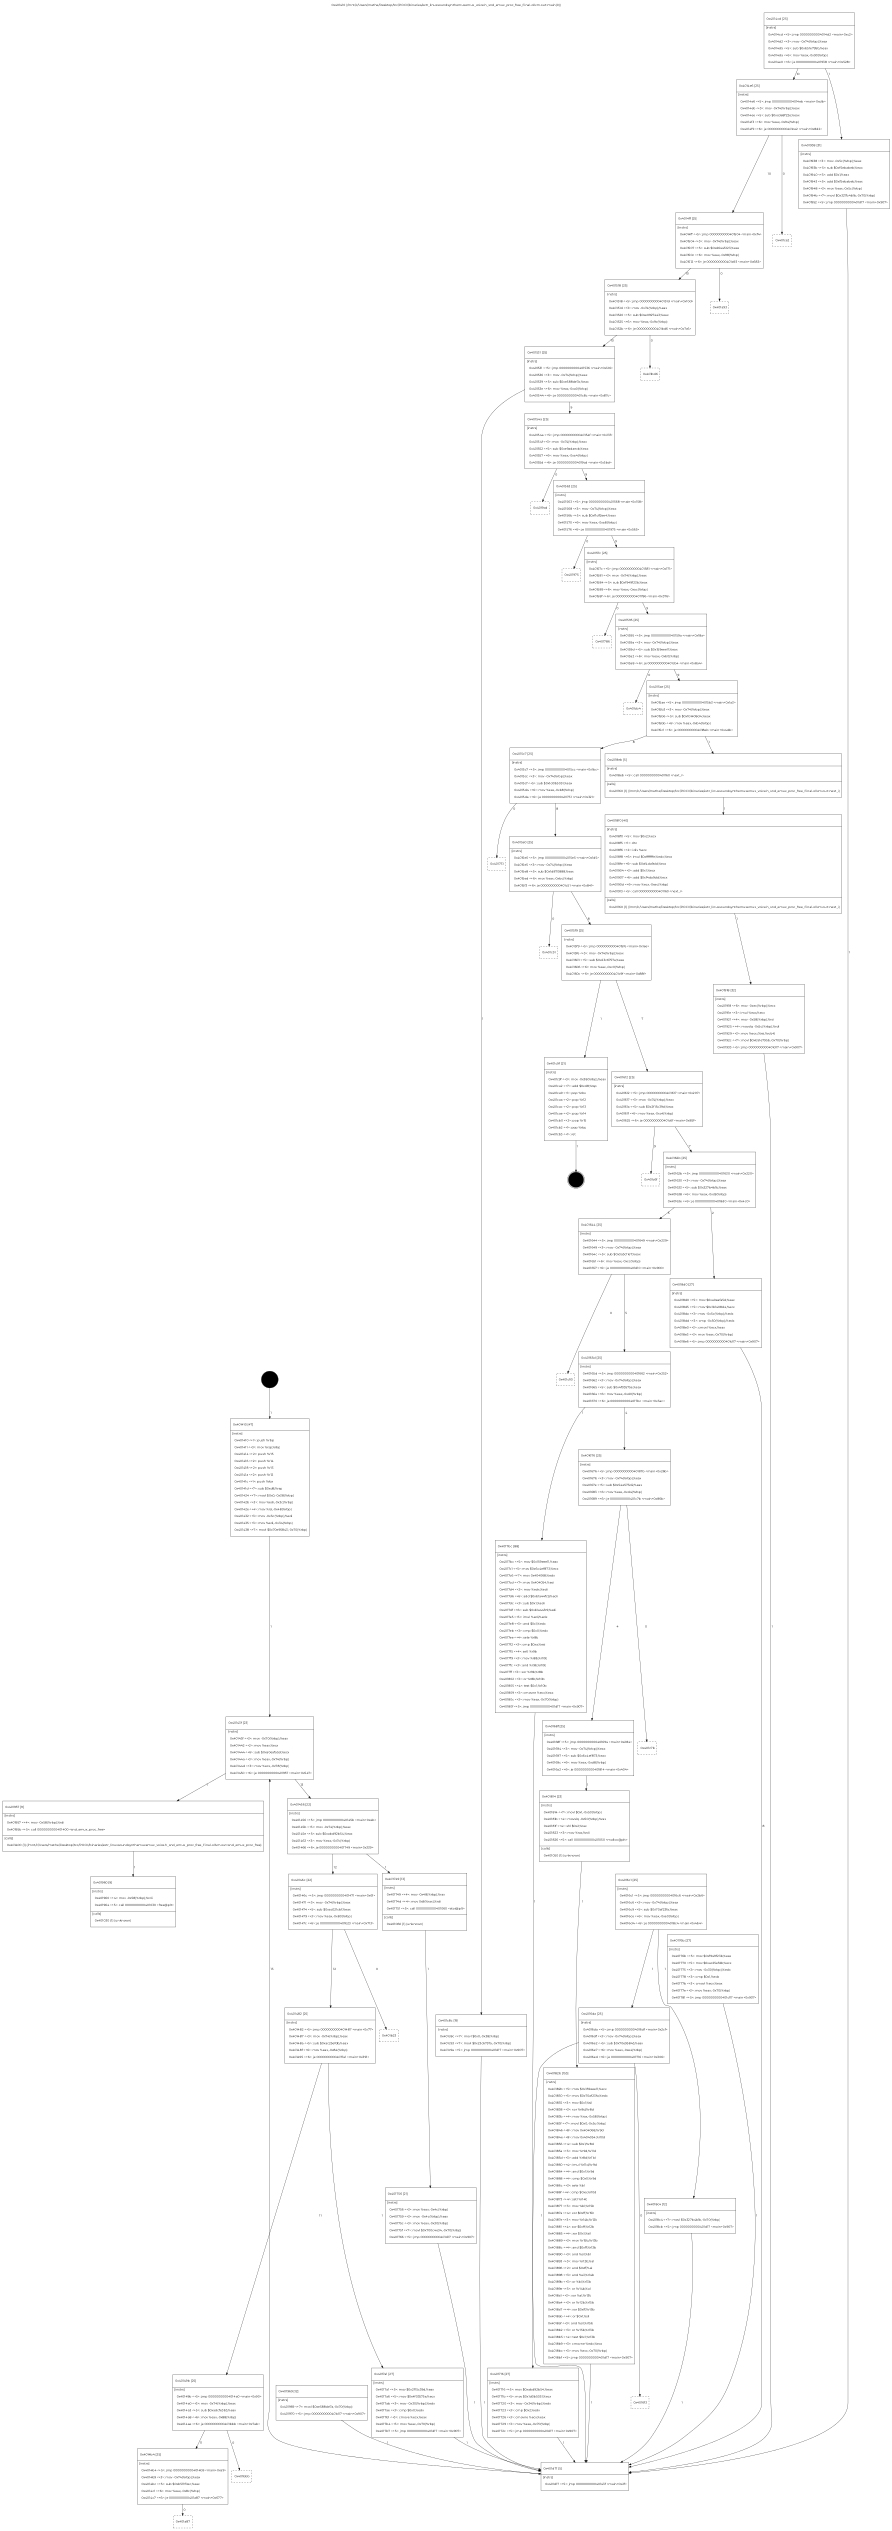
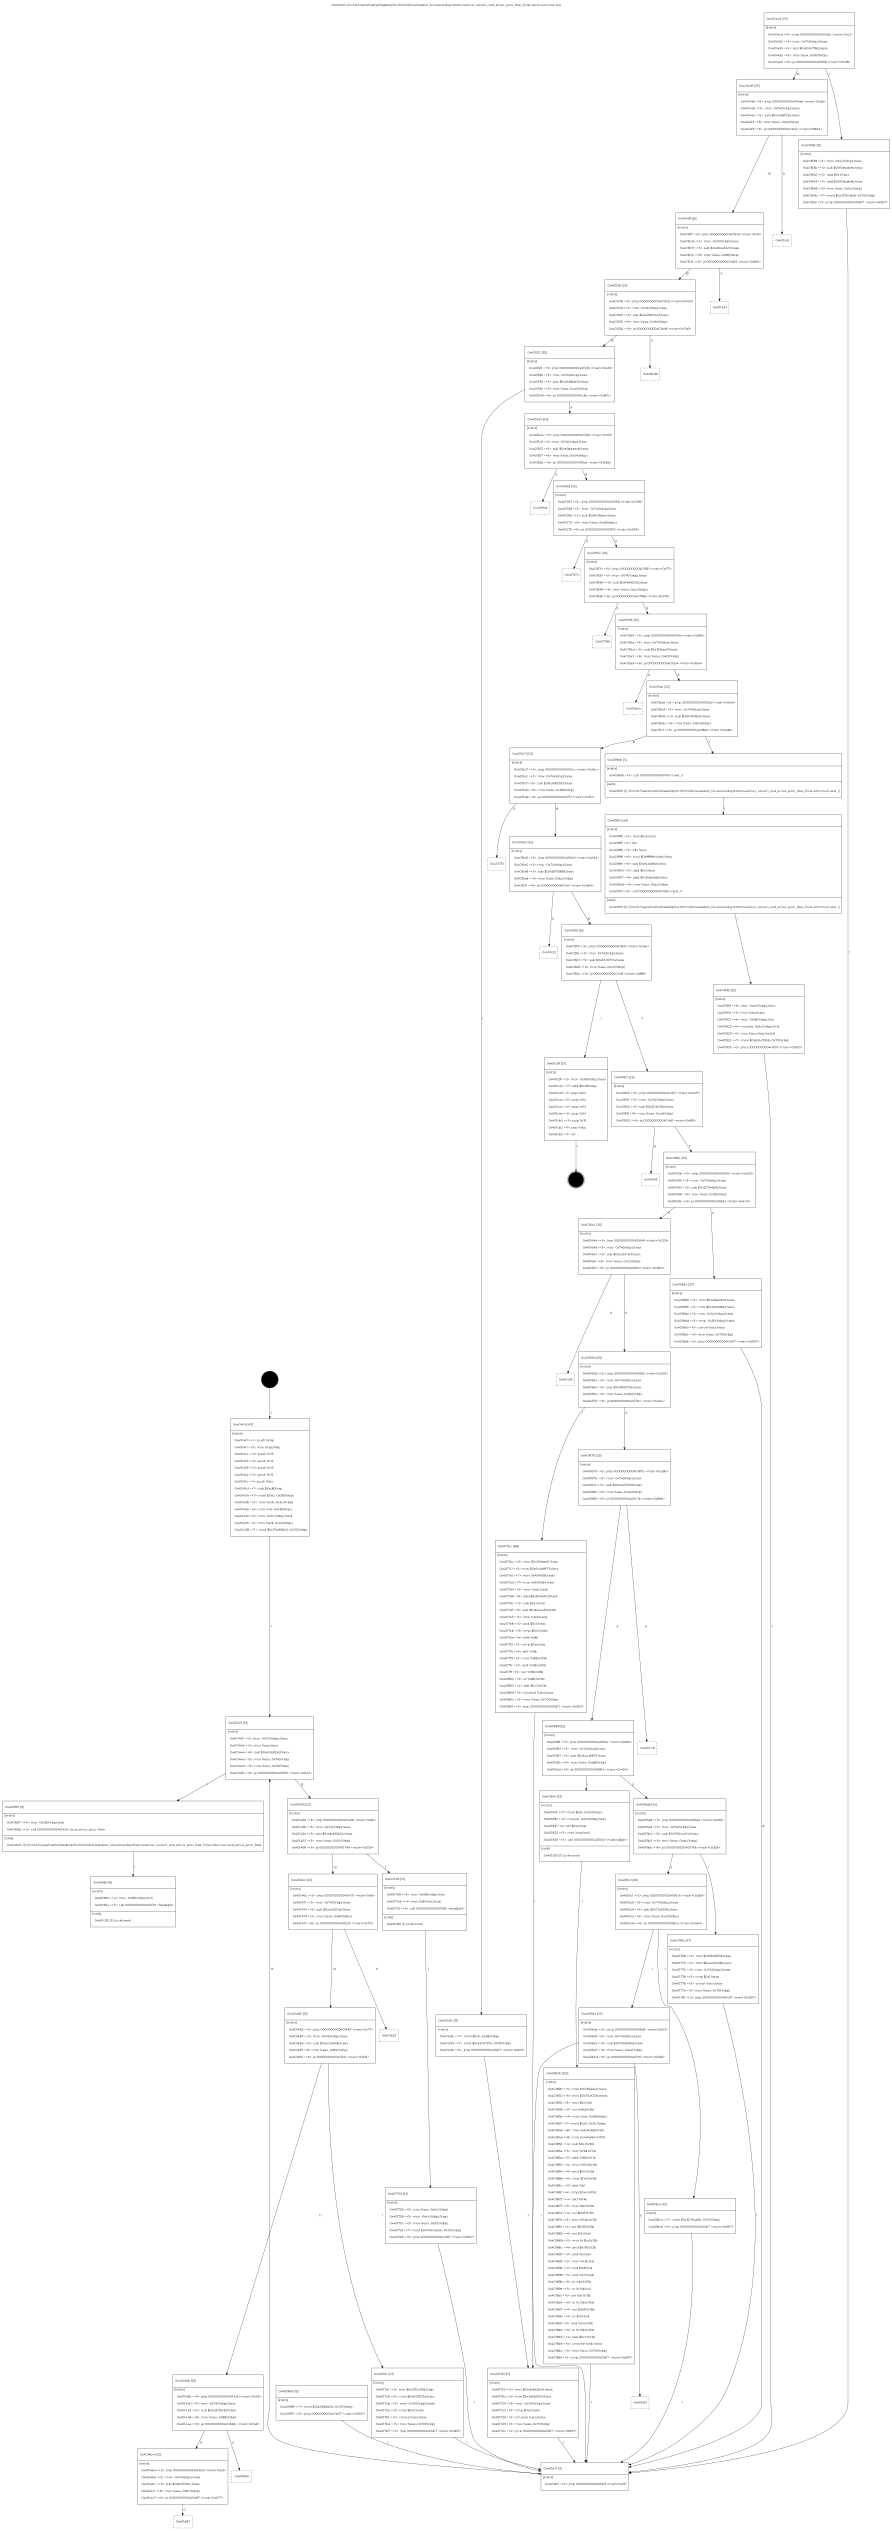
none -> (680, 1826)
(480, 2280) -> (506, 2211)
